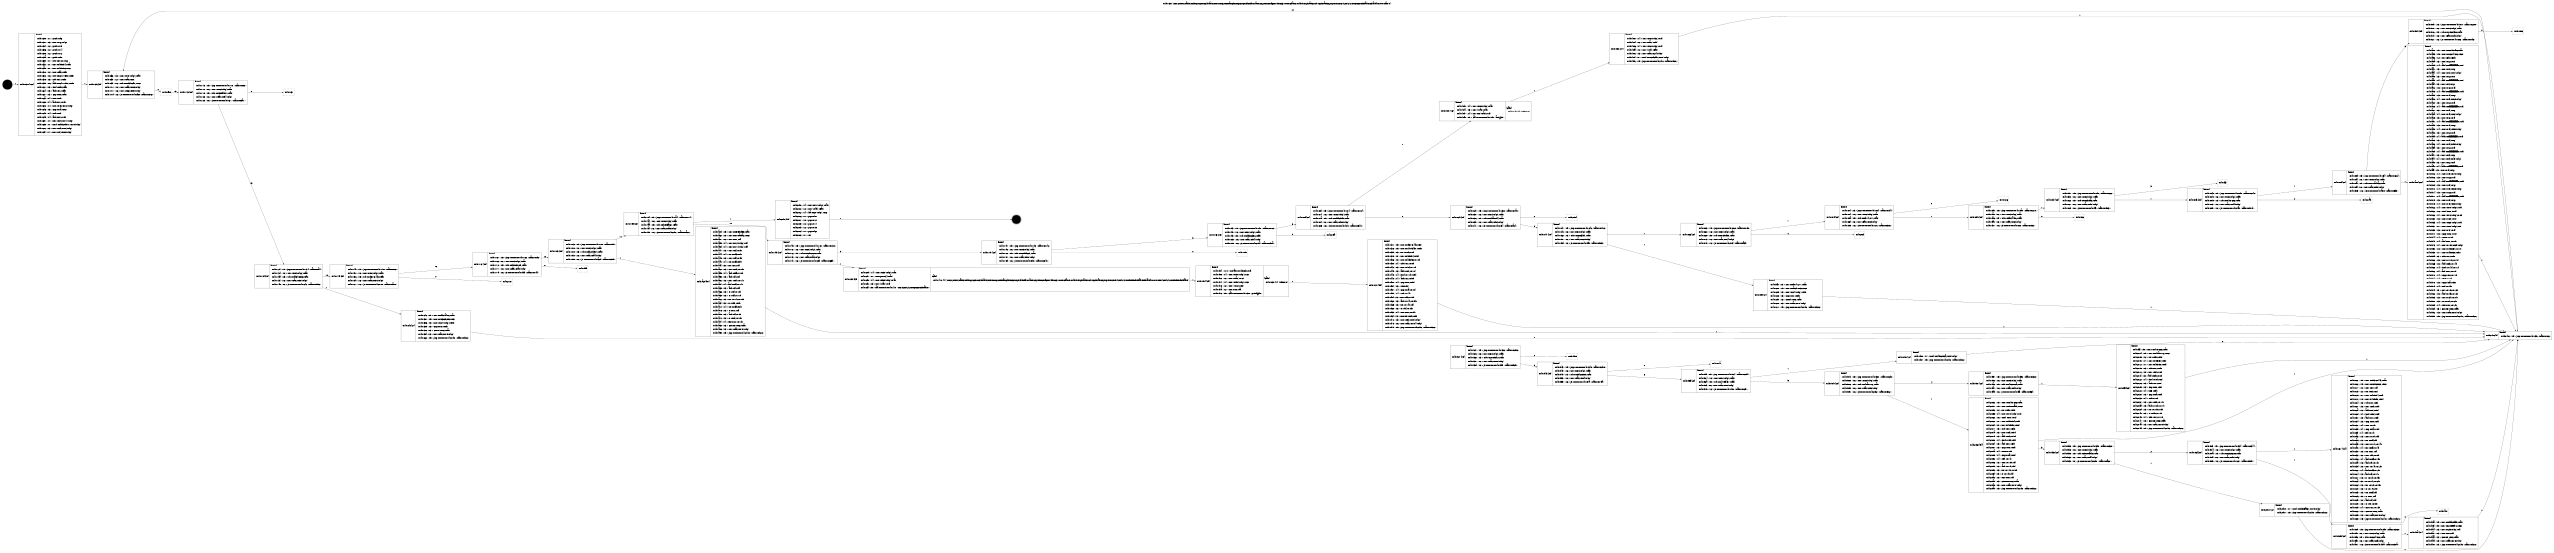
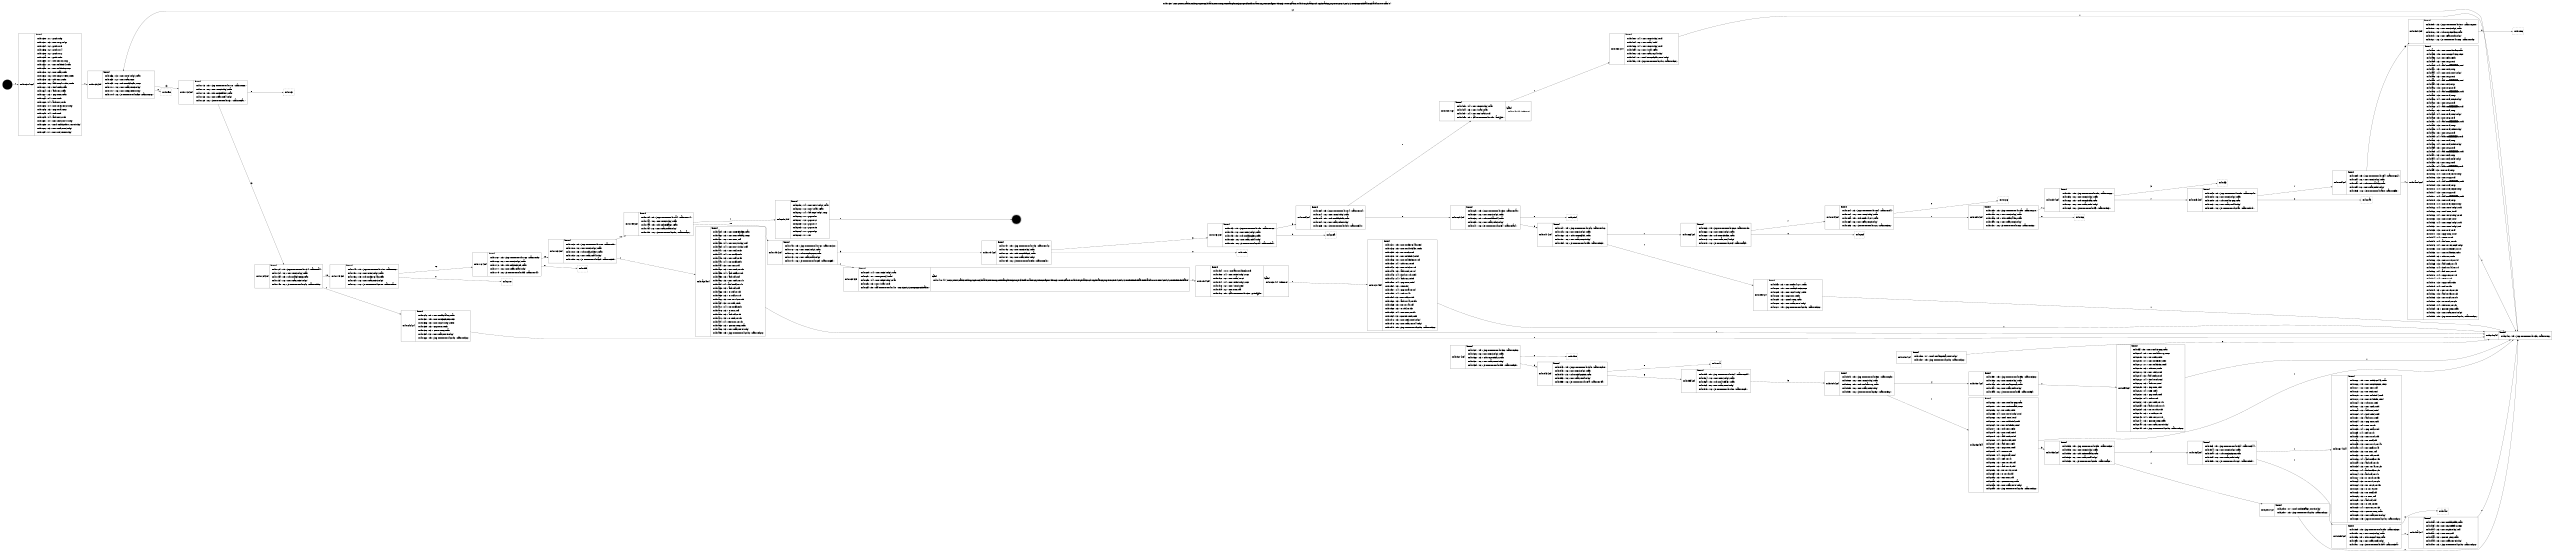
(174, 92) -> (166, 87)
(1823, 369) -> none
